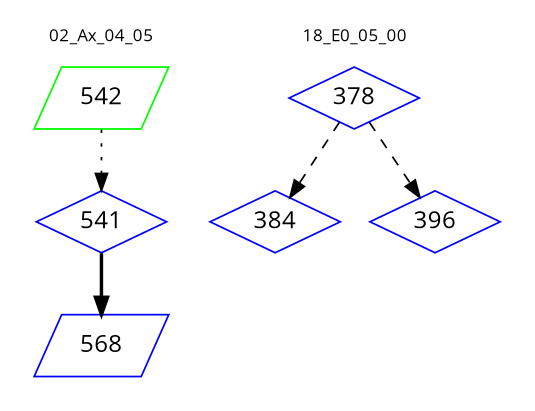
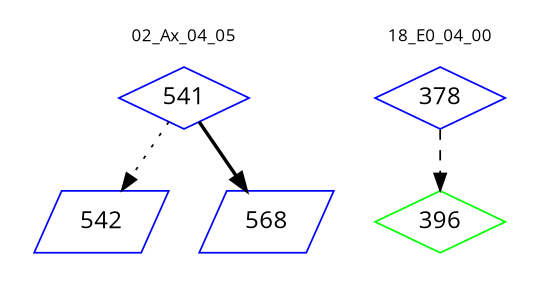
(355, 37) -> (440, 37)
(101, 98) -> (101, 222)
(101, 151) -> (150, 149)
(275, 222) -> none
(435, 222) -> (440, 222)
